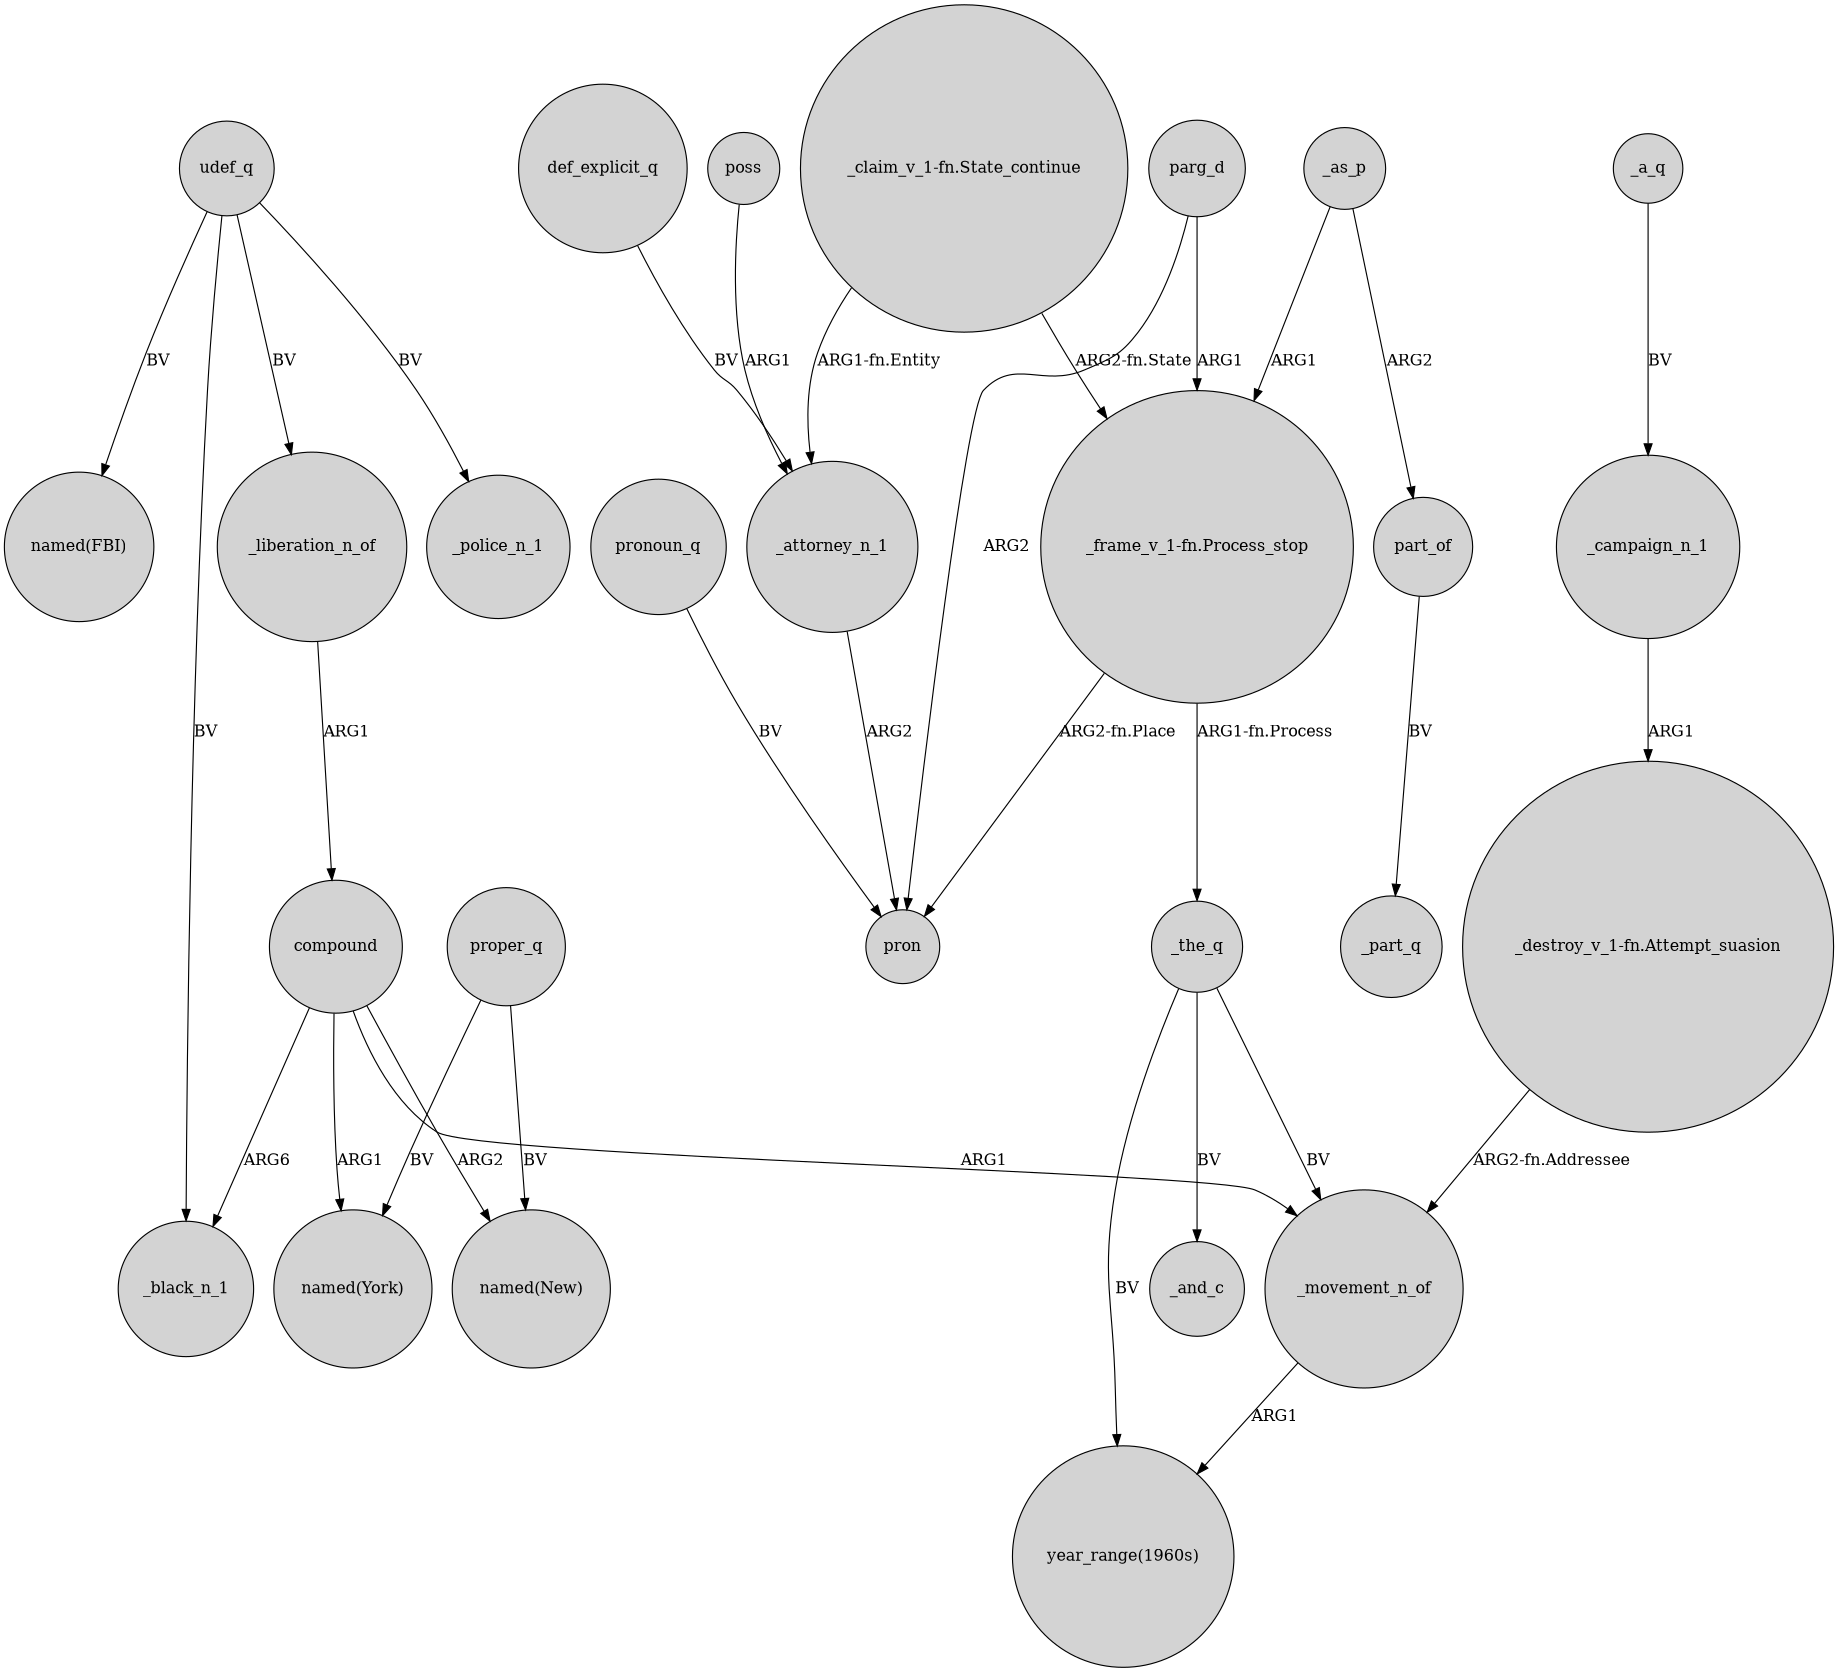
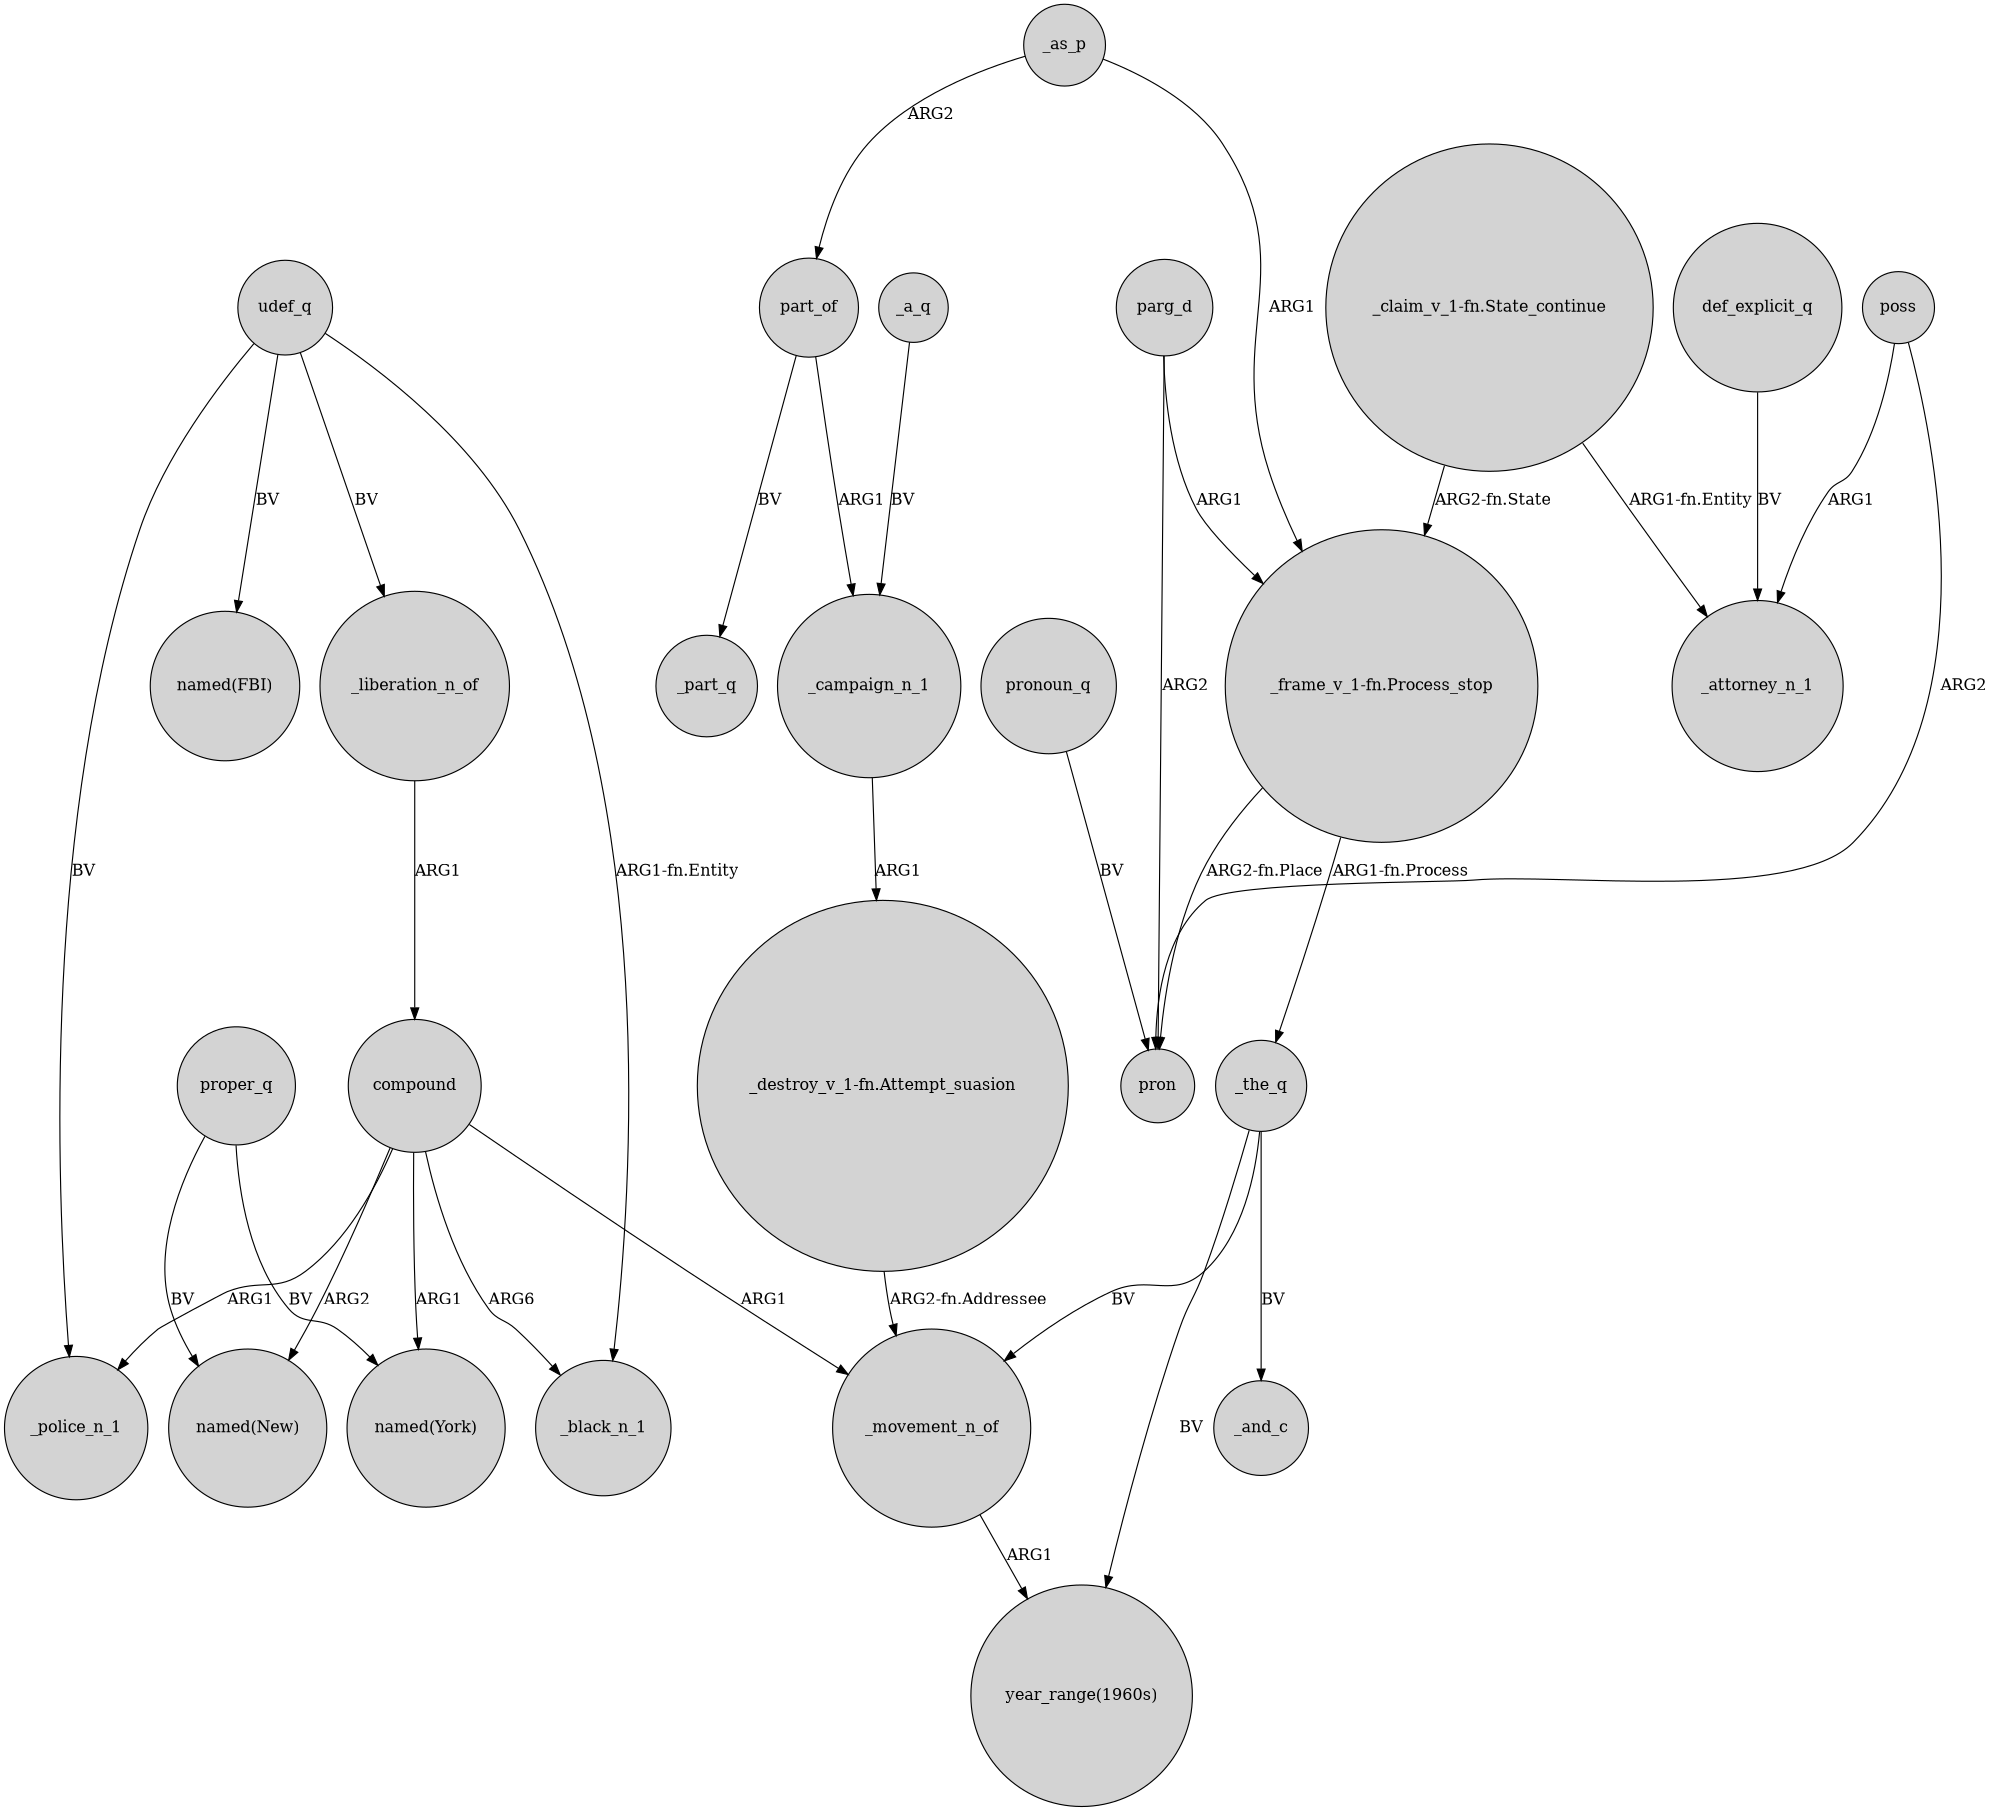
none -> (832, 471)
(206, 732) -> (678, 872)
(871, 765) -> (1719, 879)
none -> (281, 1283)
